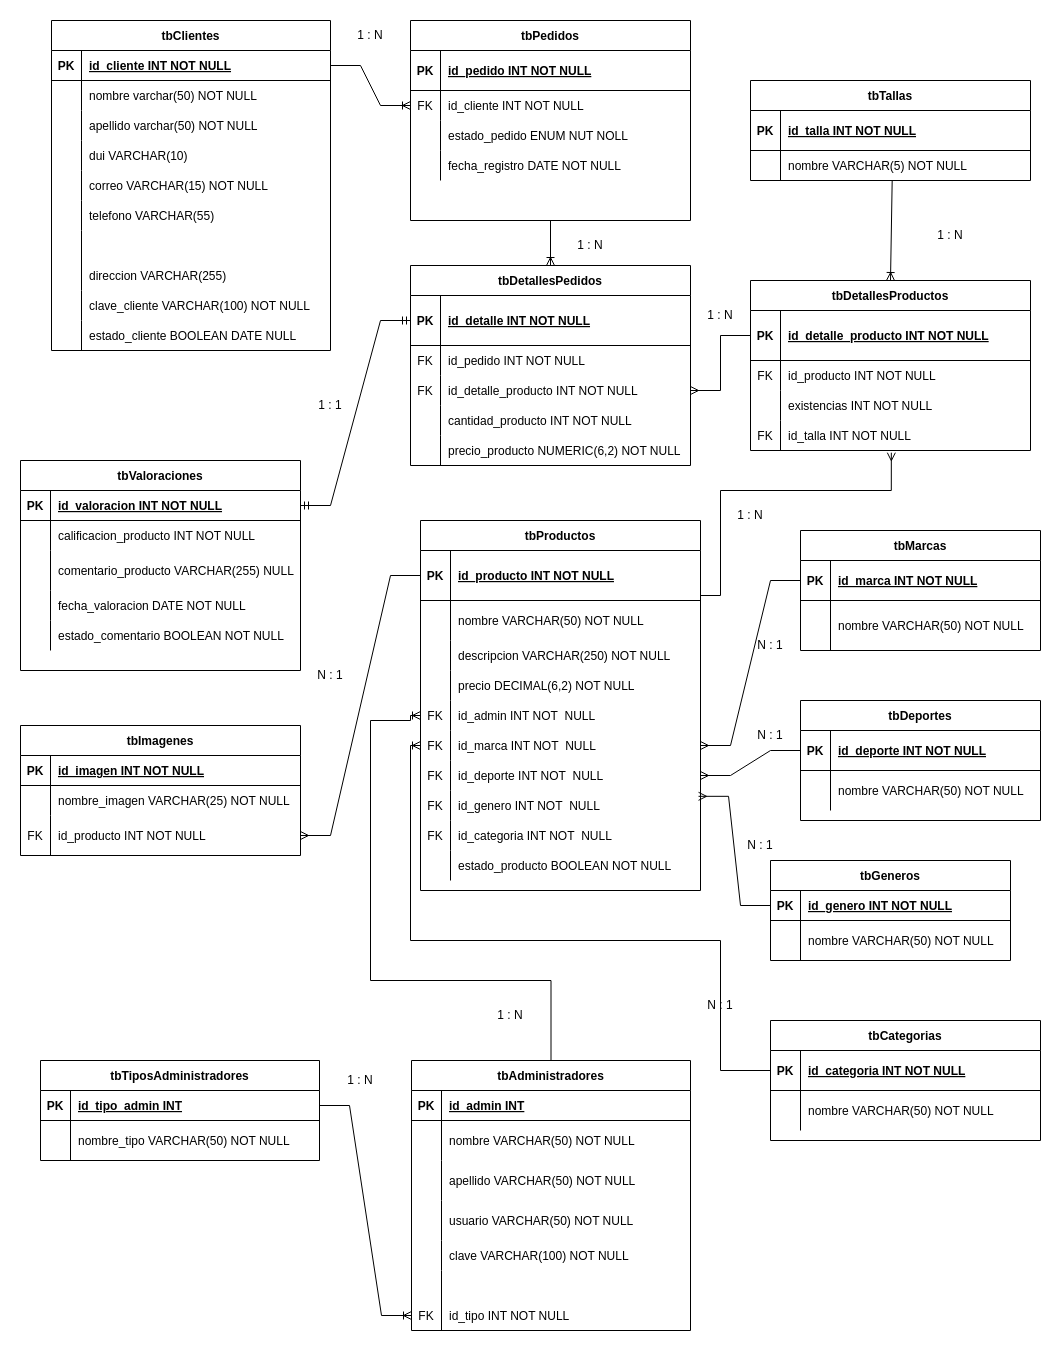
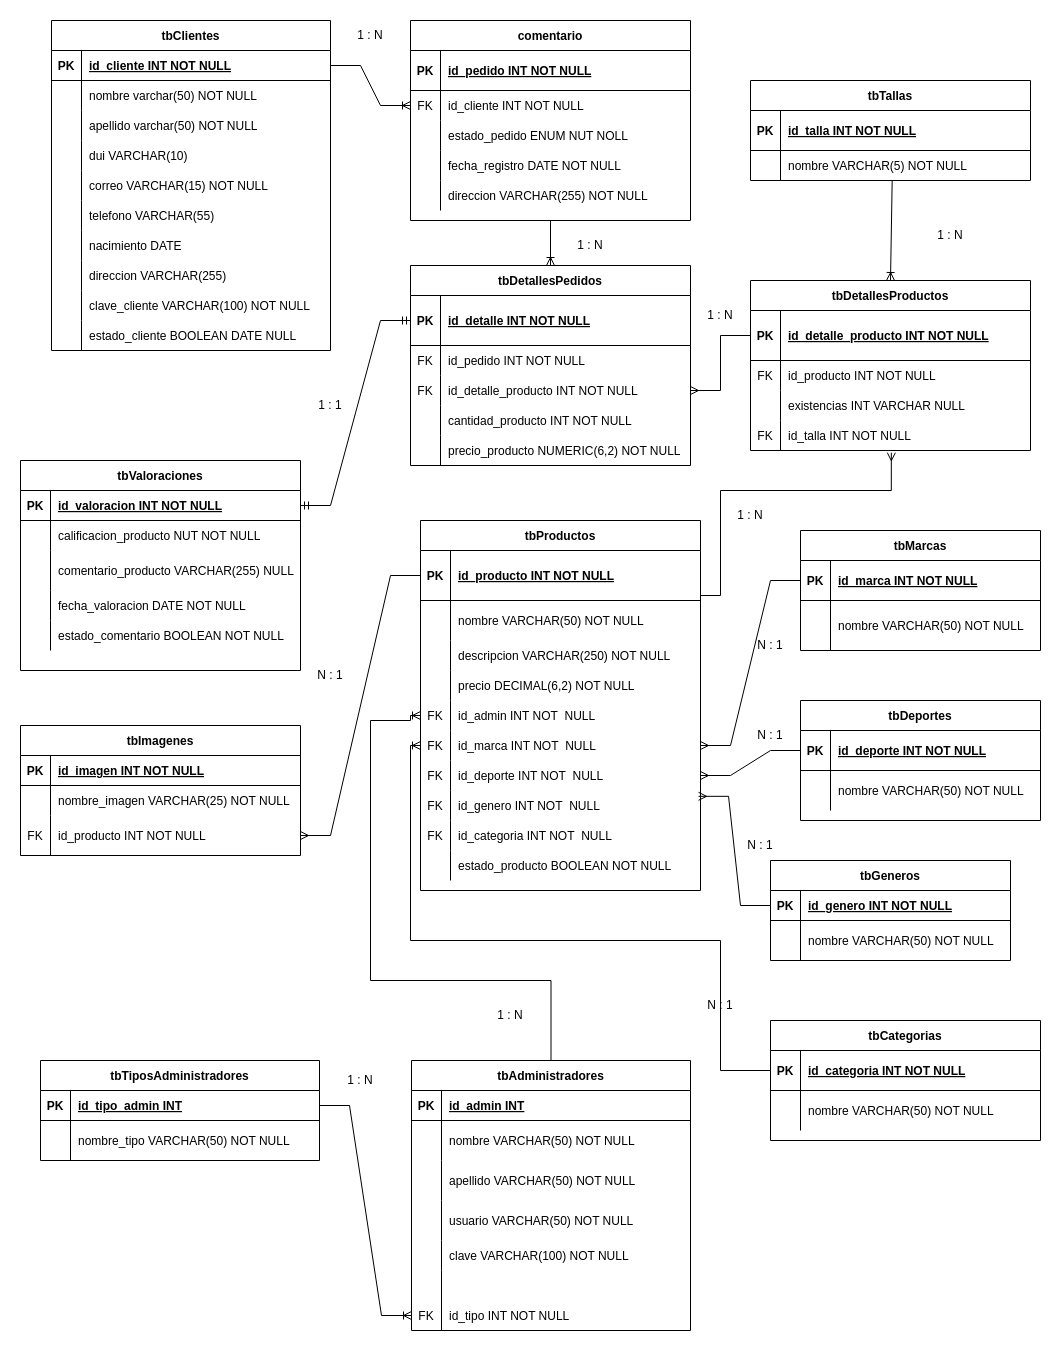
(550, 36) -> (550, 36)
none -> (566, 196)
none -> (206, 246)
(861, 406) -> (874, 406)
(161, 536) -> (161, 536)
